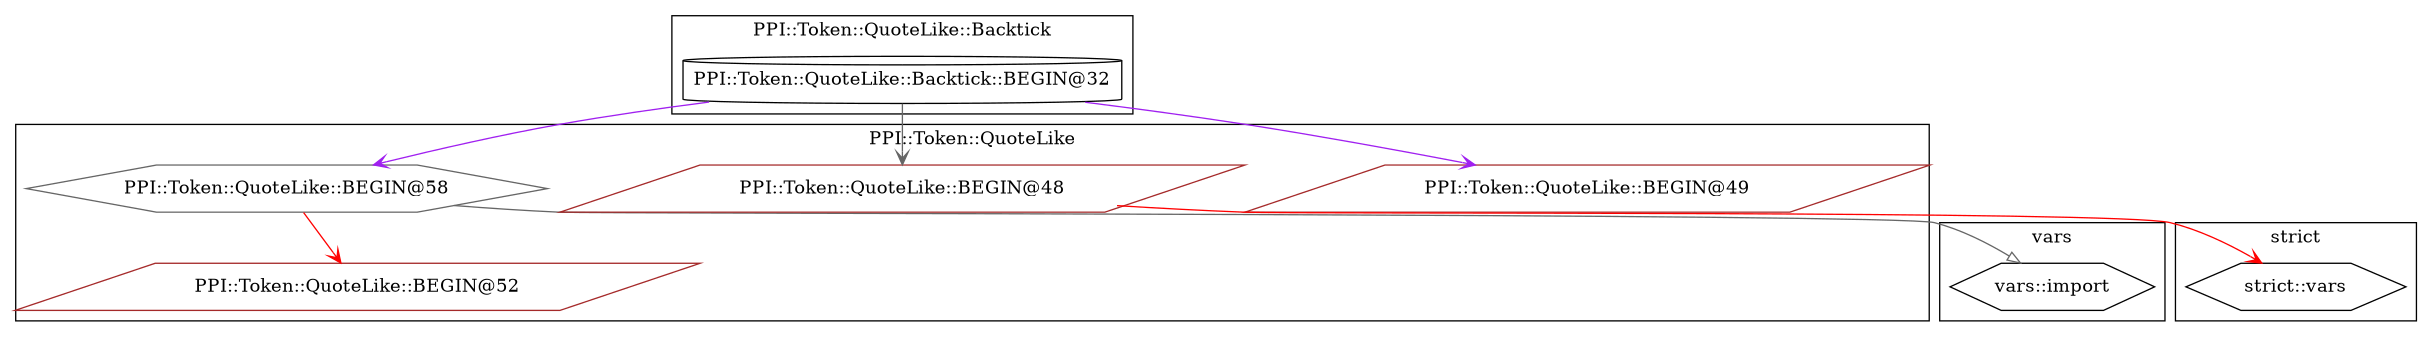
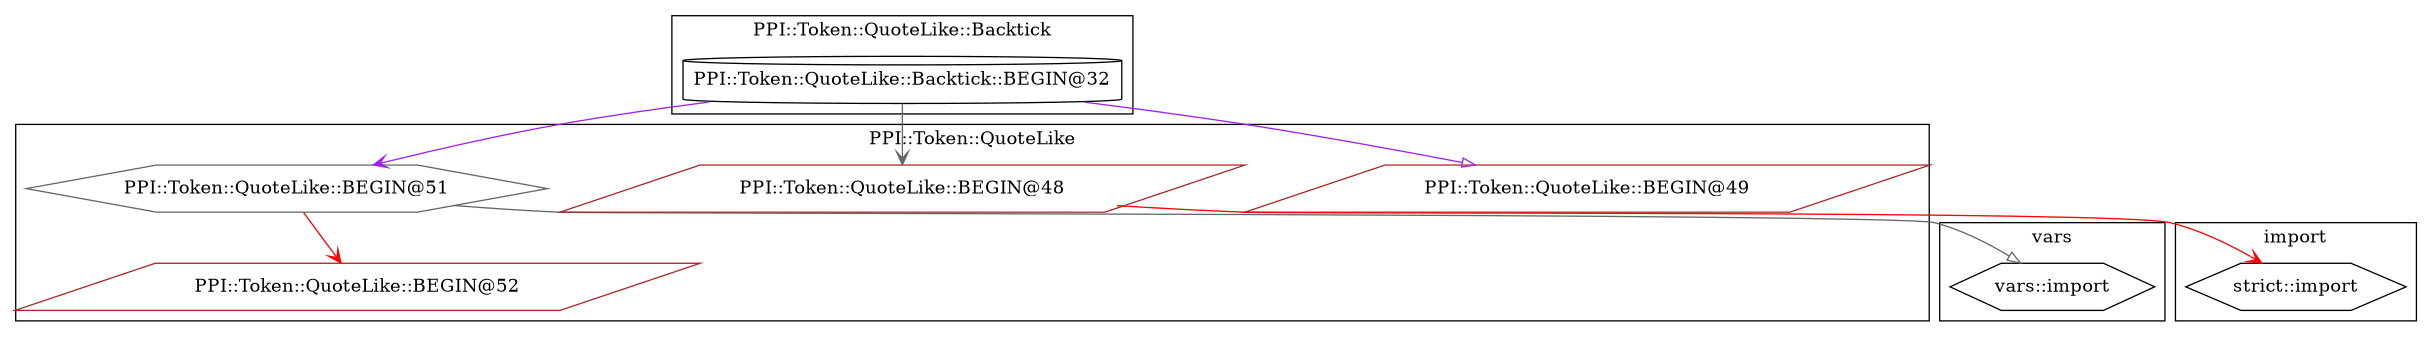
(1302, 134) -> (1302, 134)
(287, 189) -> (287, 189)
(2296, 238) -> (2296, 238)
(2296, 287) -> (2296, 287)
